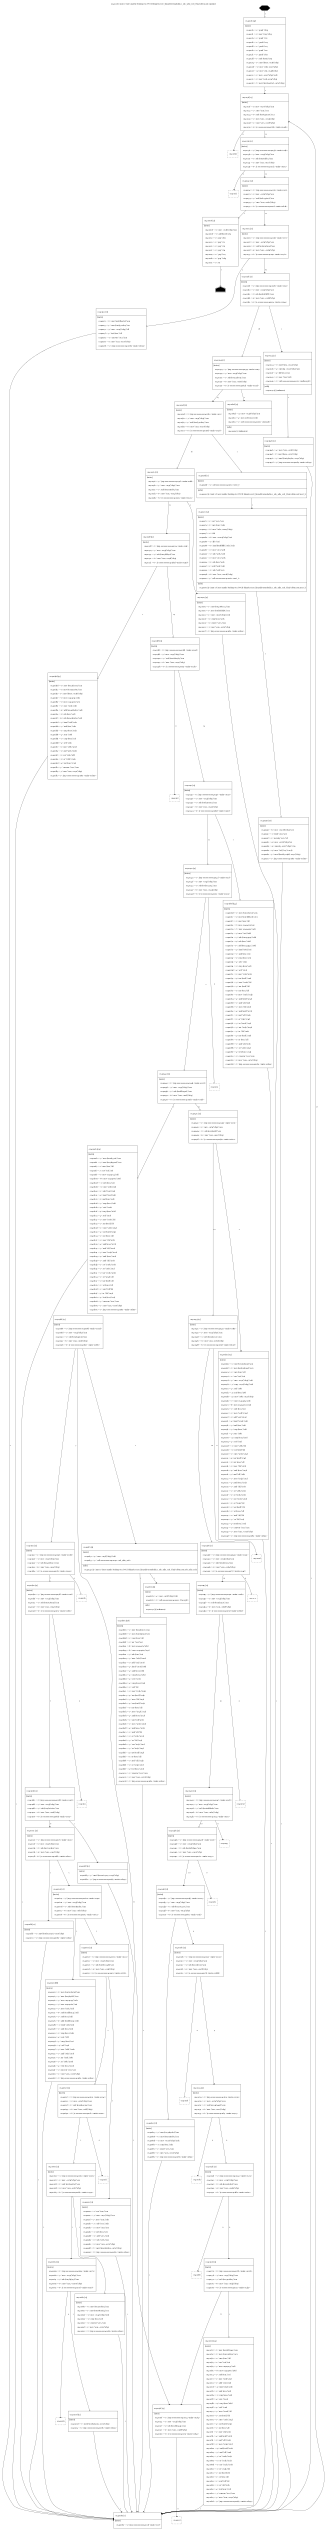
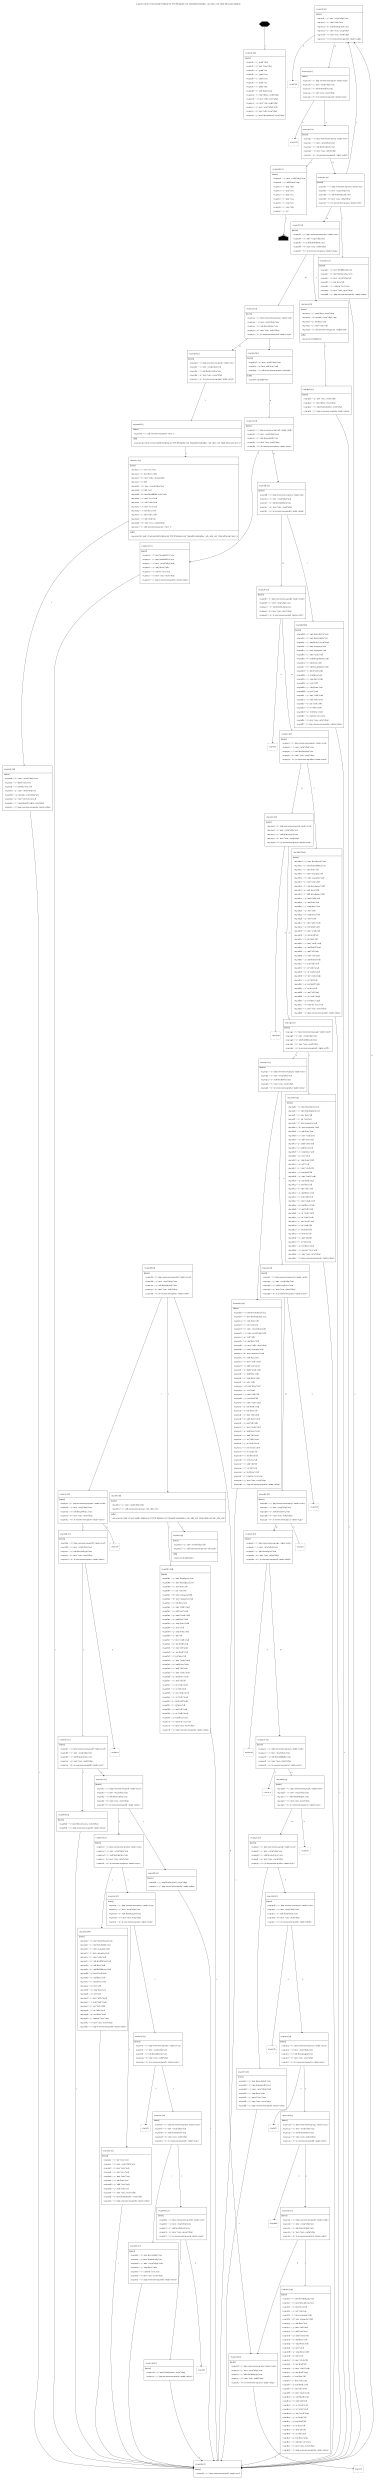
(265, 90) -> (357, 109)
(185, 451) -> (269, 400)
